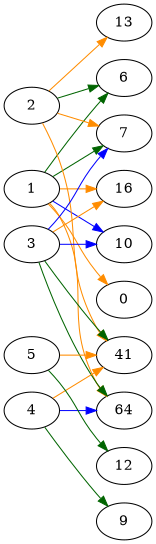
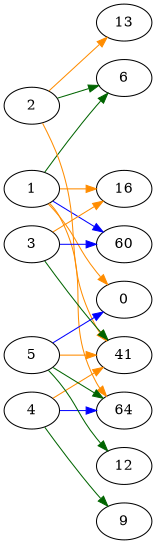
(124, 133) -> none
(124, 244) -> (124, 244)
(65, 327) -> (72, 379)
none -> (73, 331)
